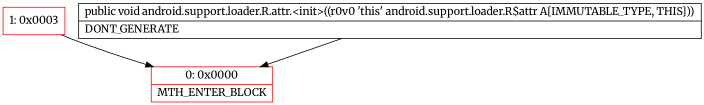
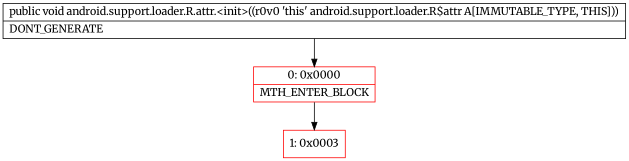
(103, 51) -> (314, 112)
